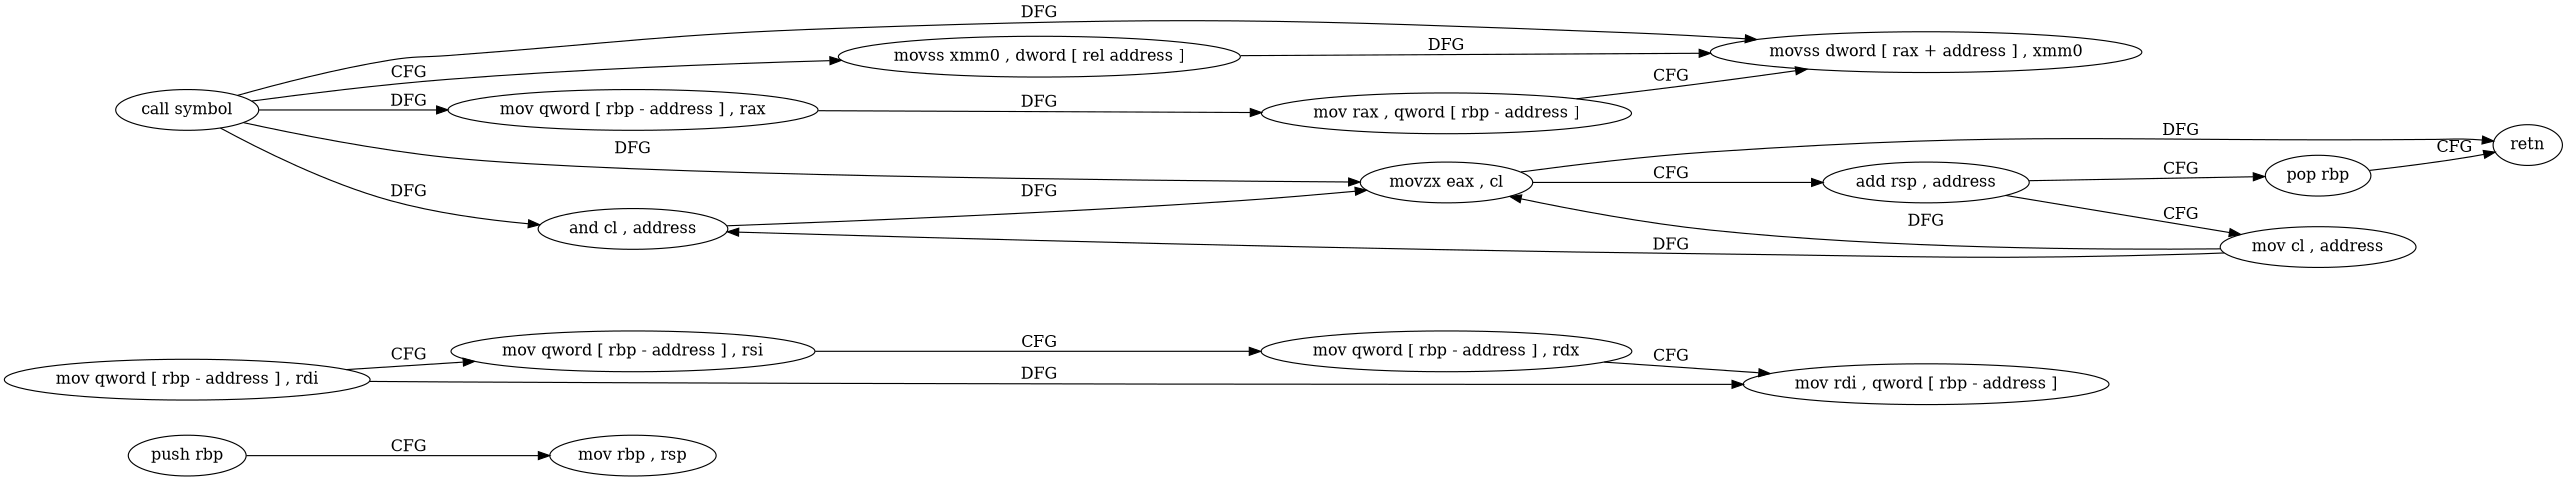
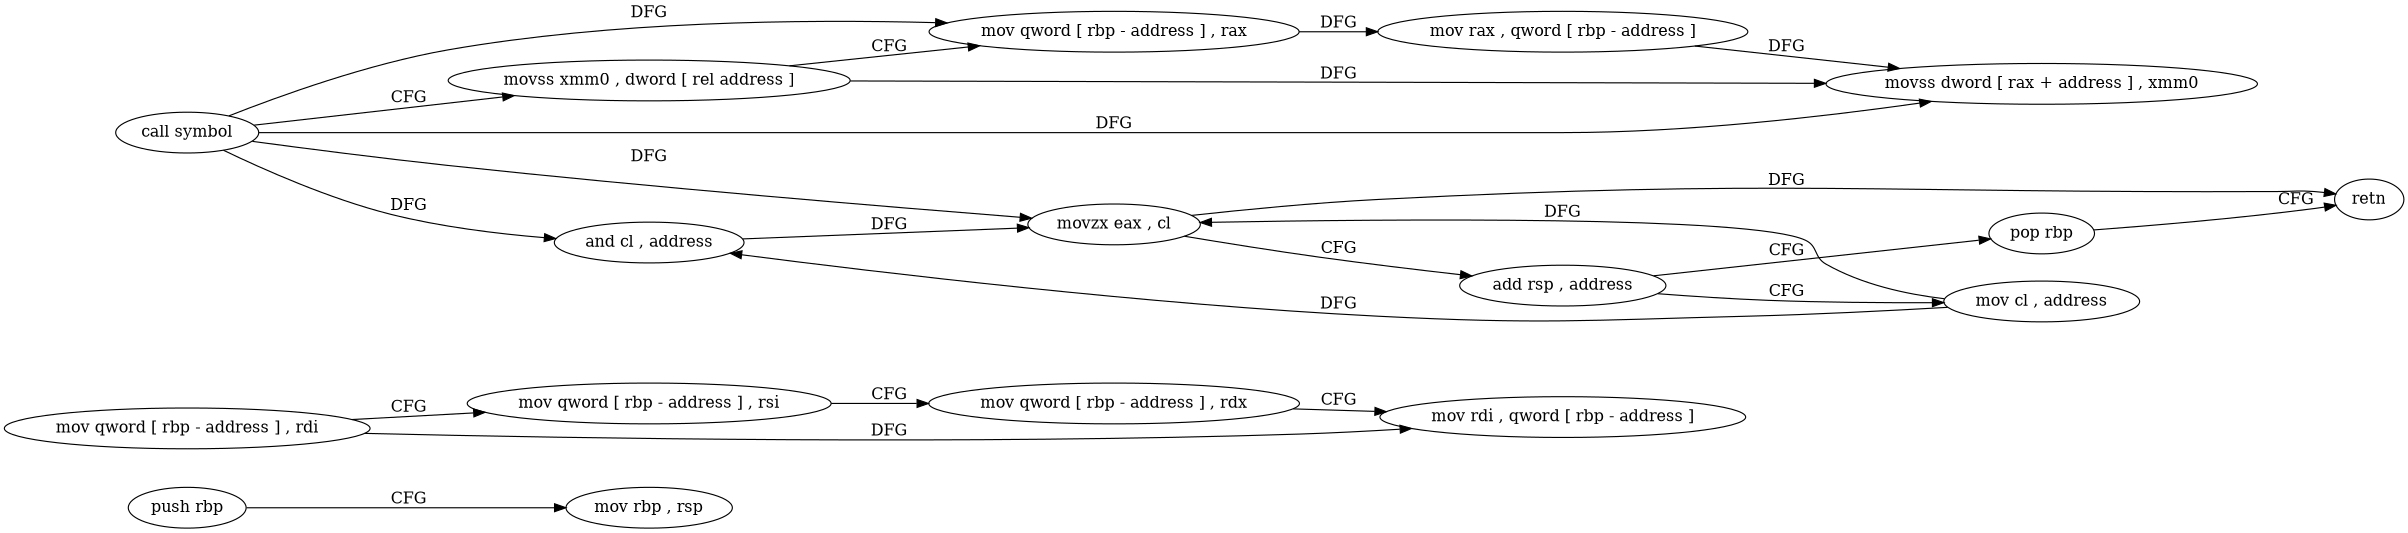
none -> (879, 56)
(1671, 76) -> (1787, 47)
